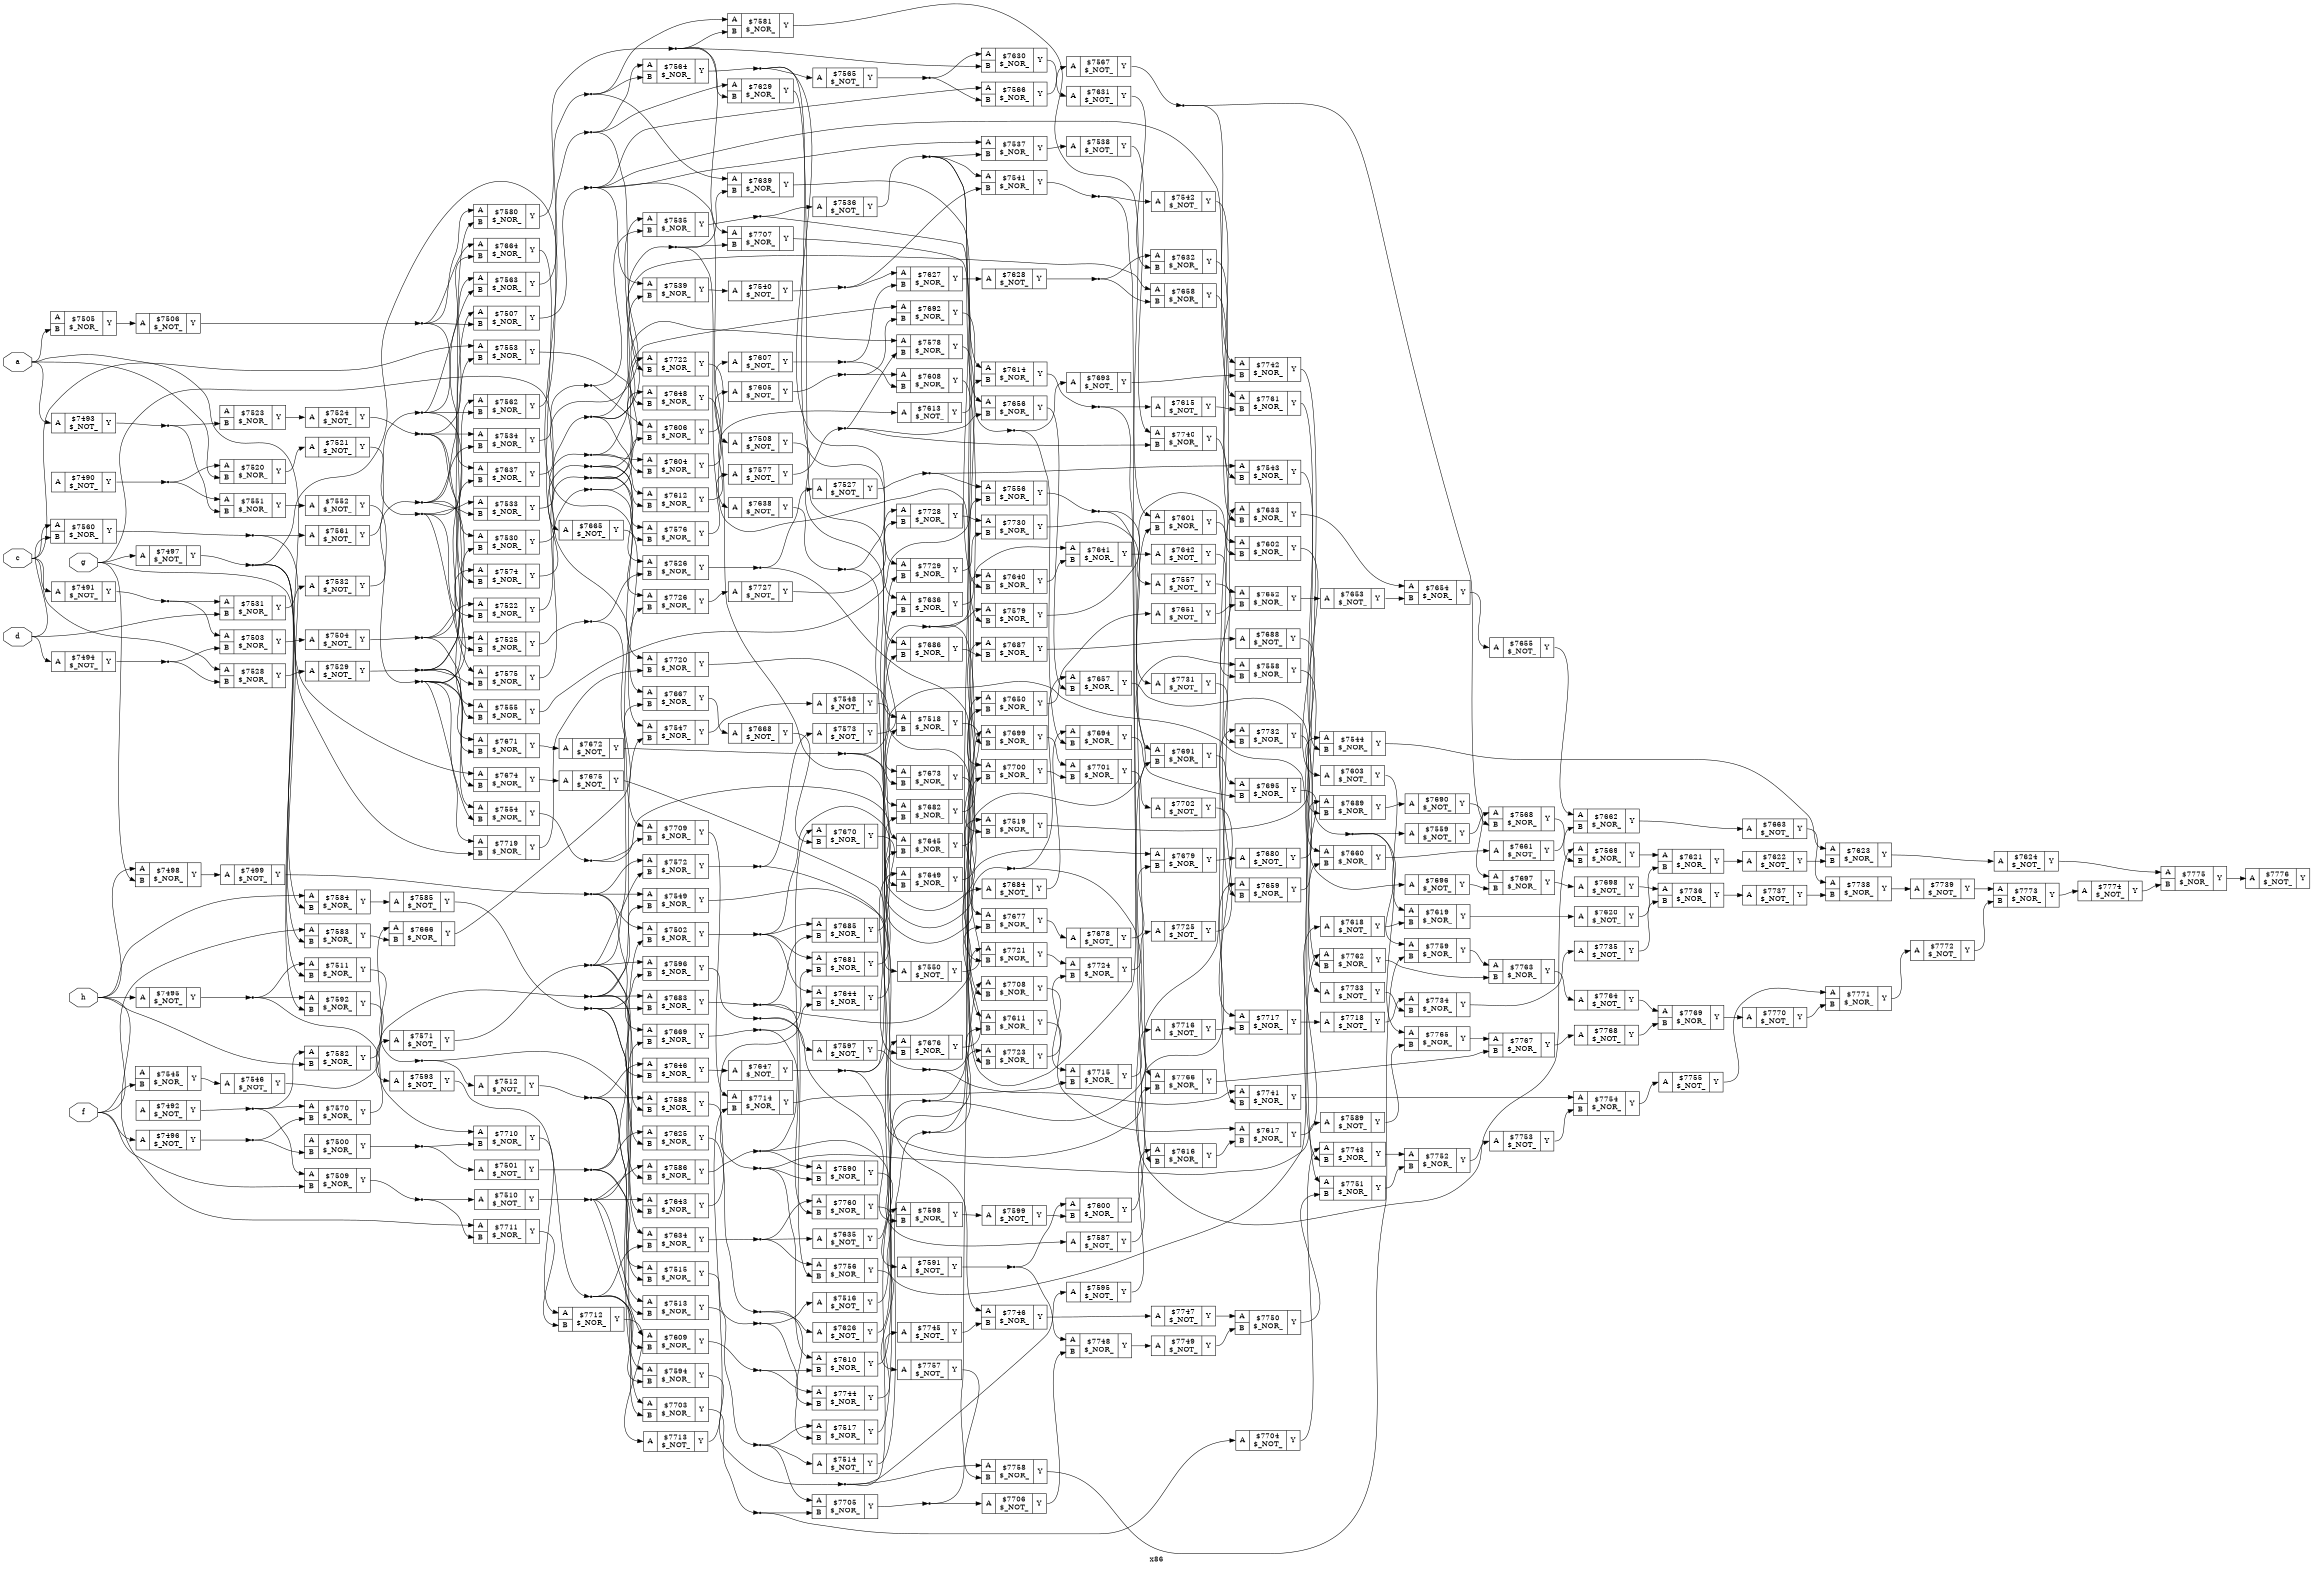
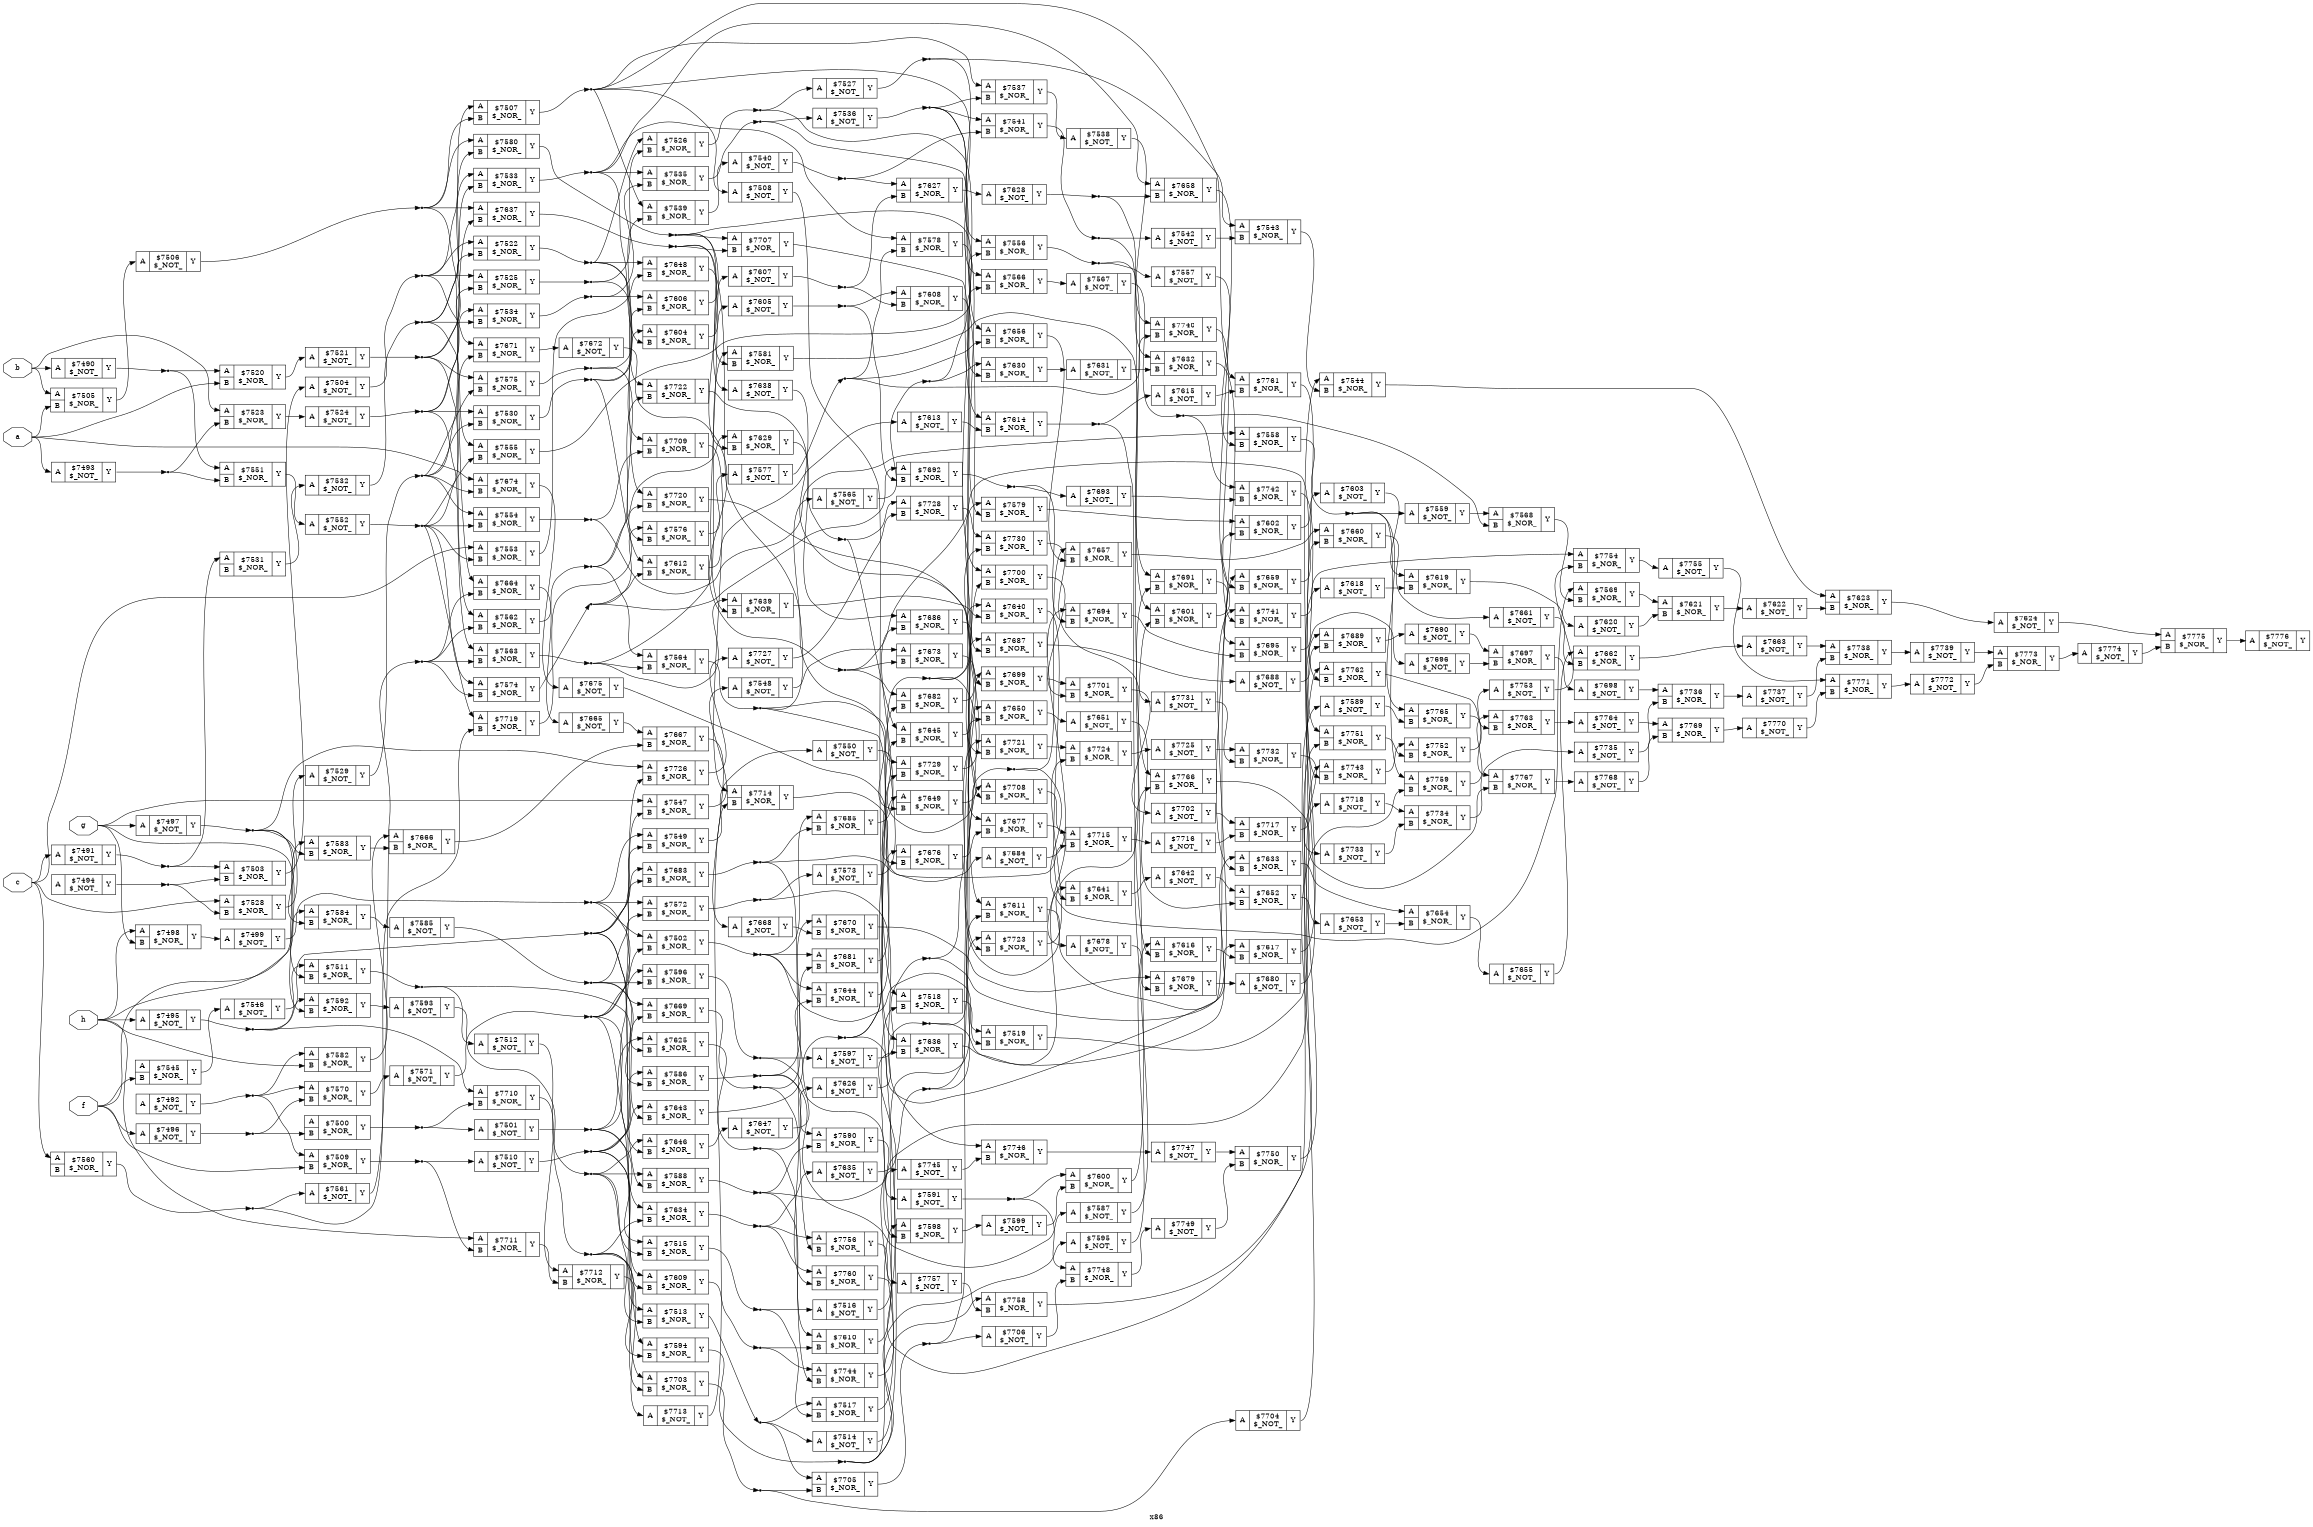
none -> (18, 368)
(18, 637) -> none
